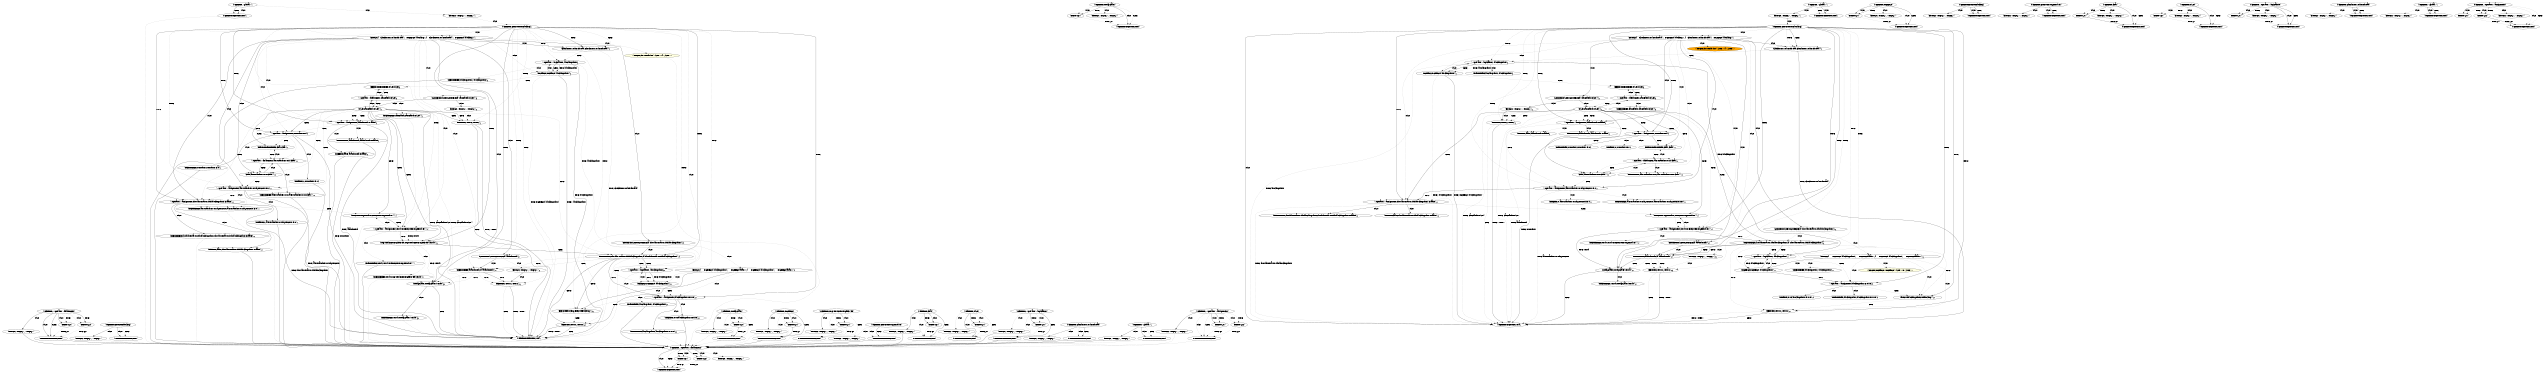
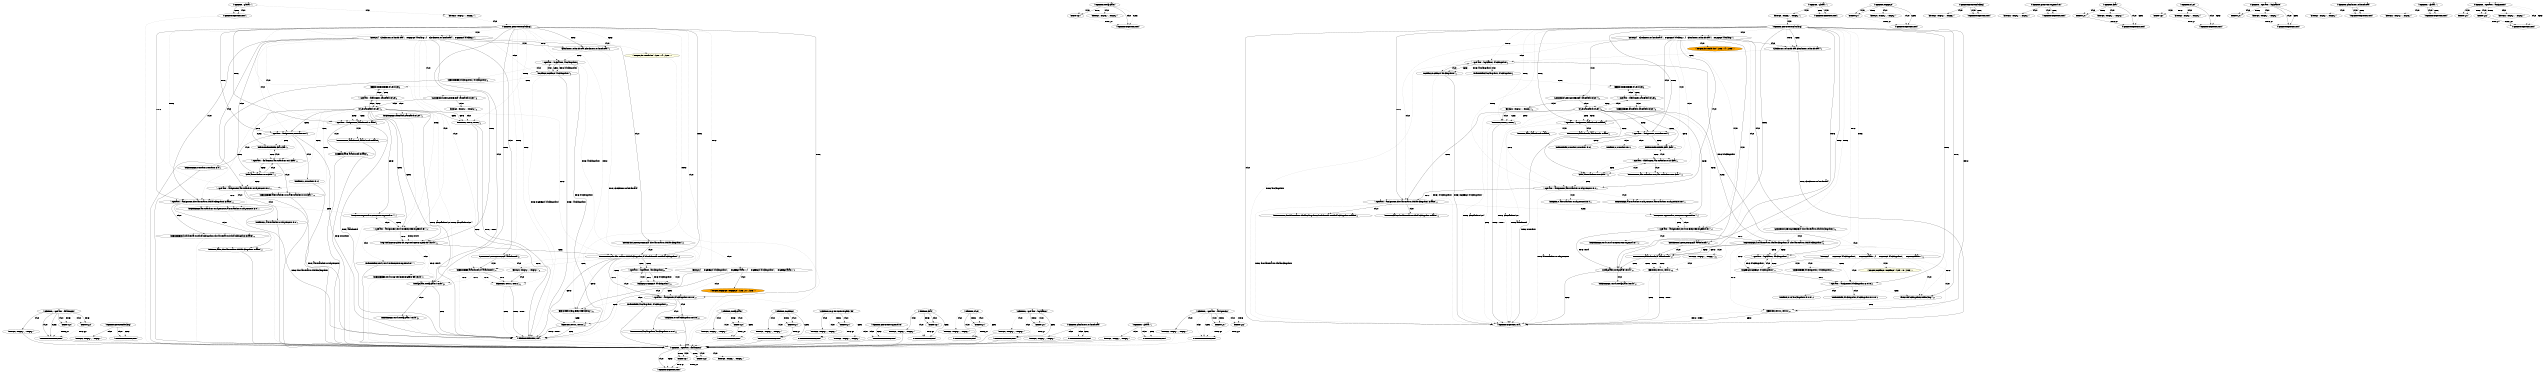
none -> (733, 291)
